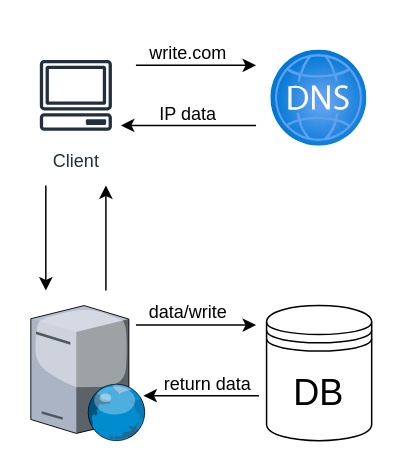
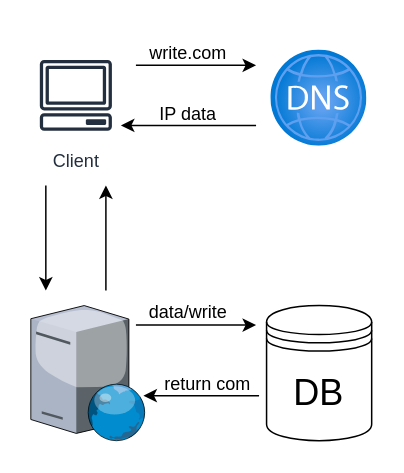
(208, 385) -> (208, 385)
